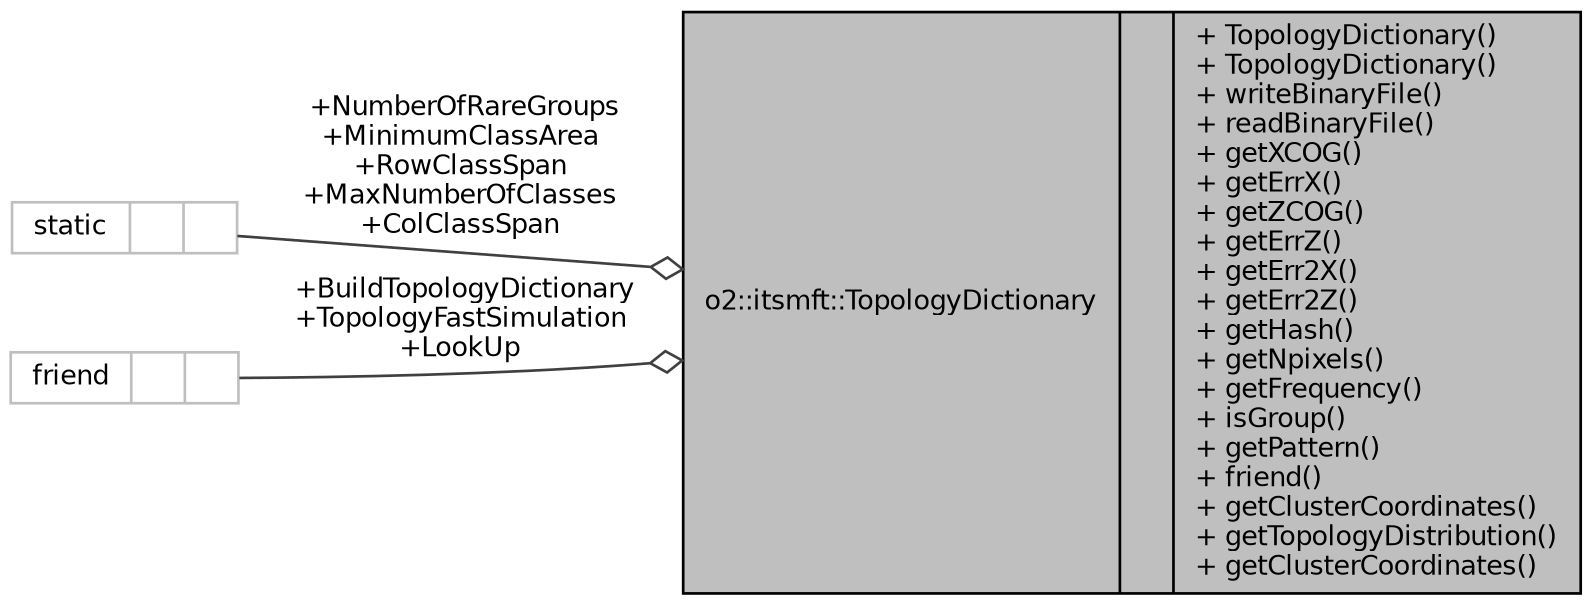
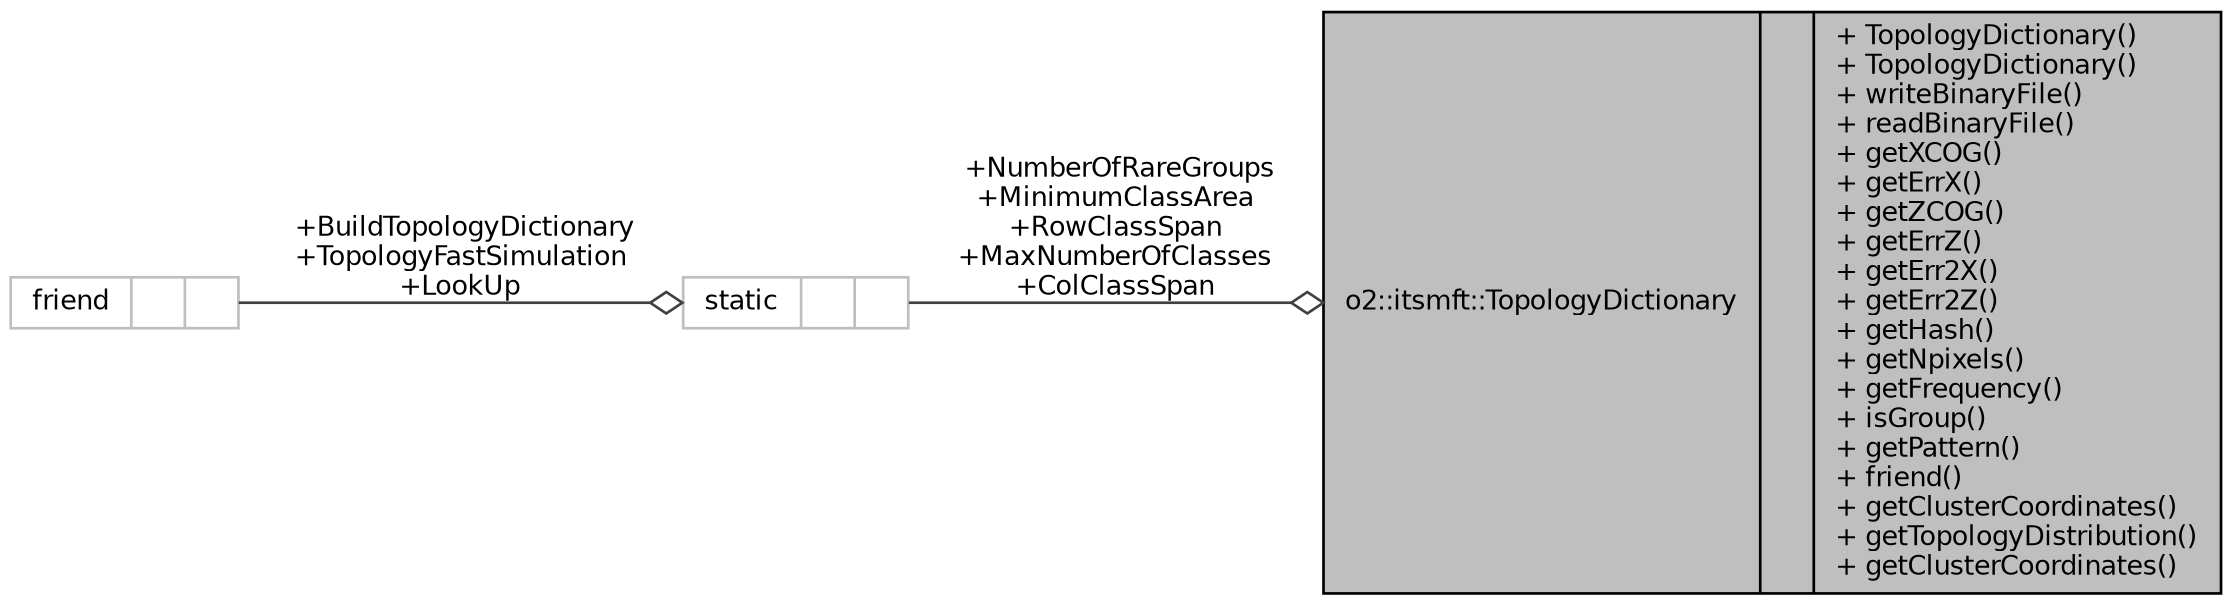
(445, 374) -> (444, 303)
